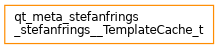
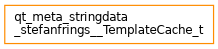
(109, 24) -> (109, 24)
